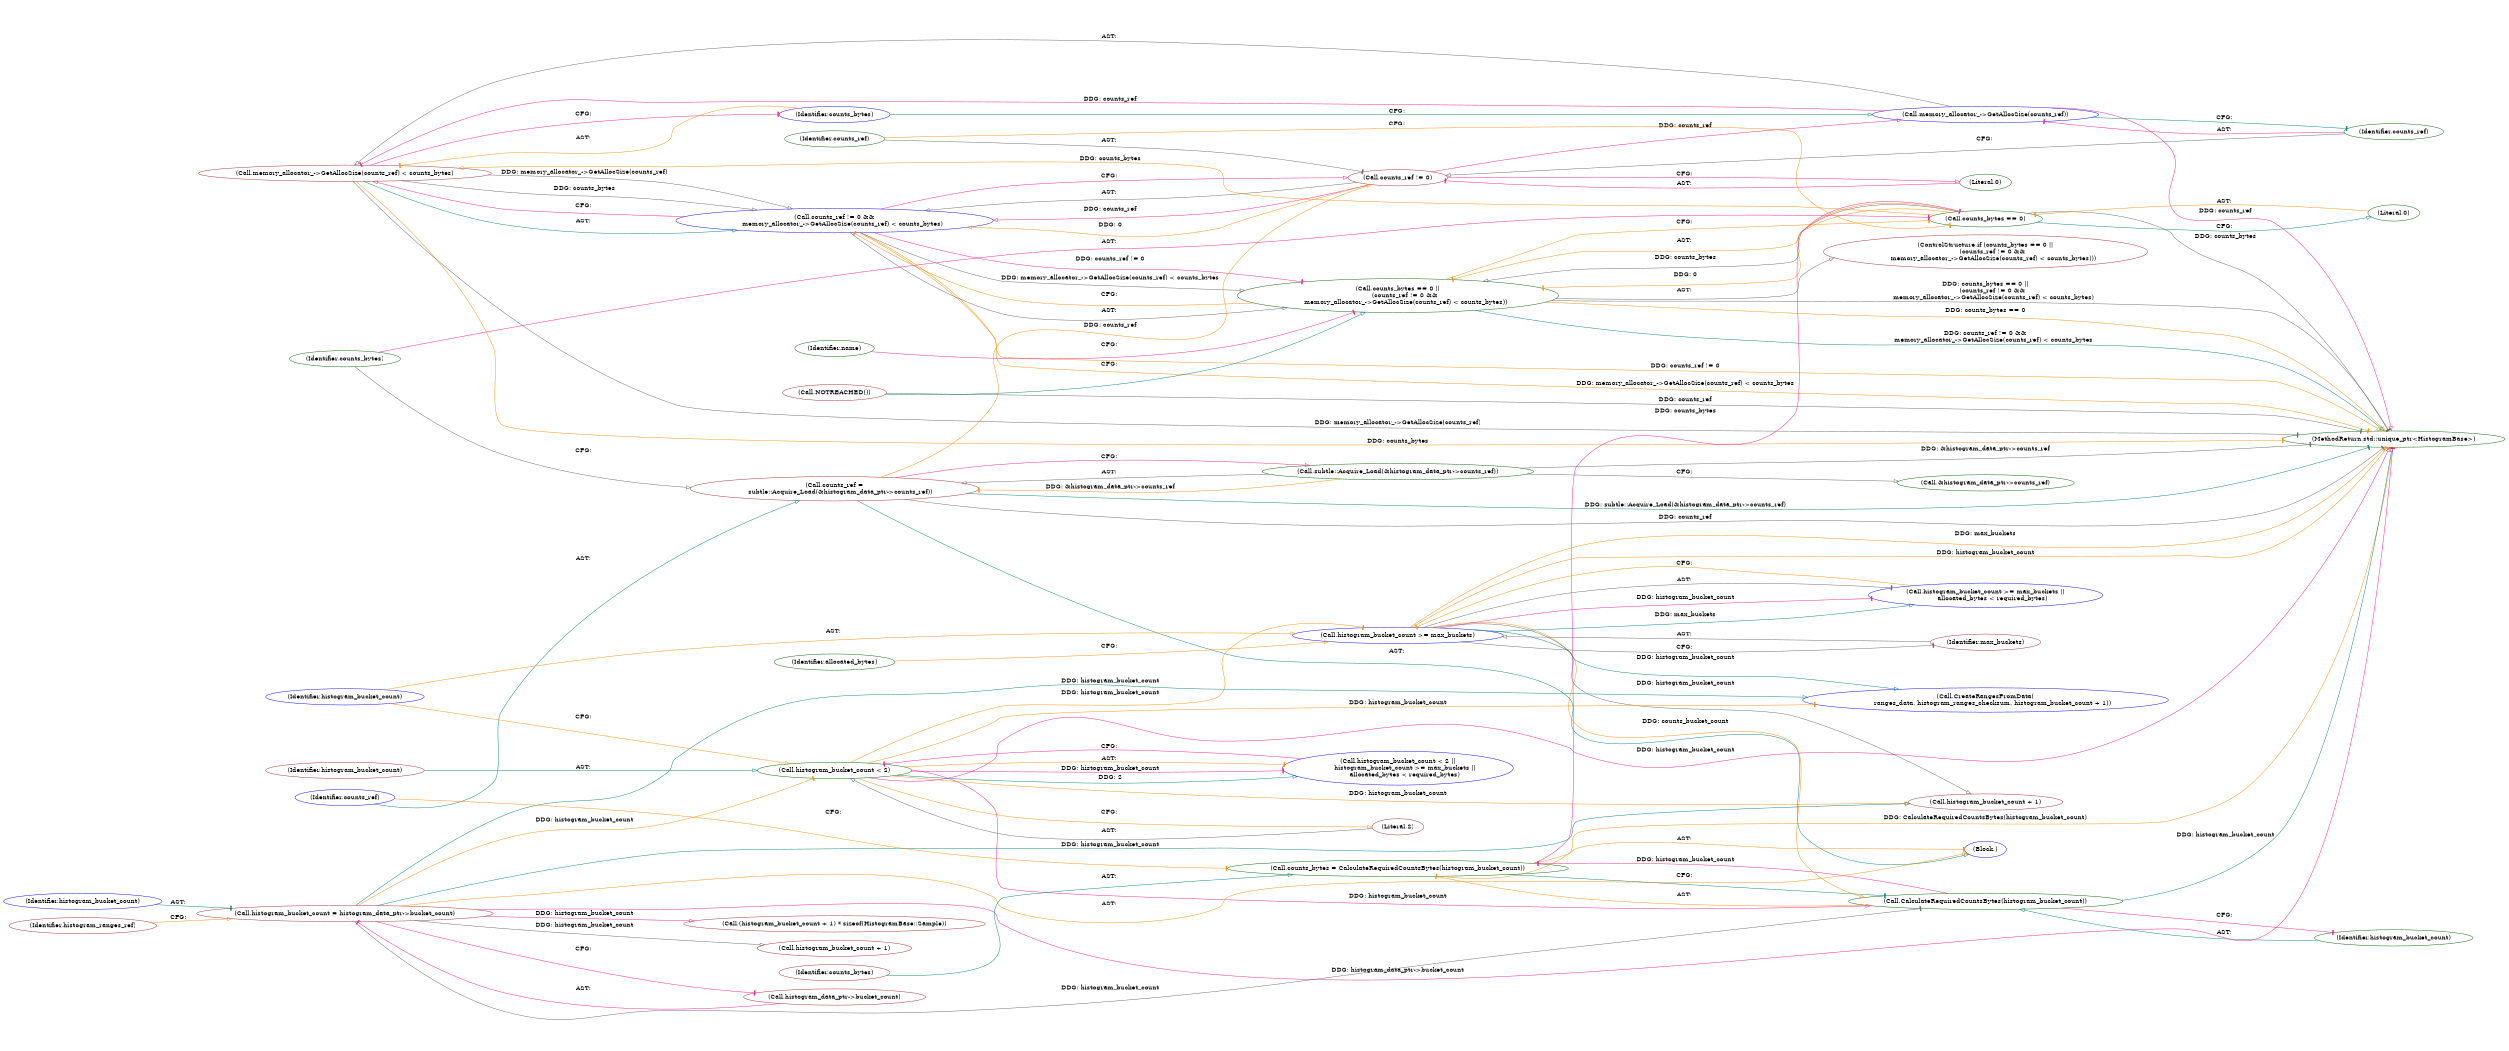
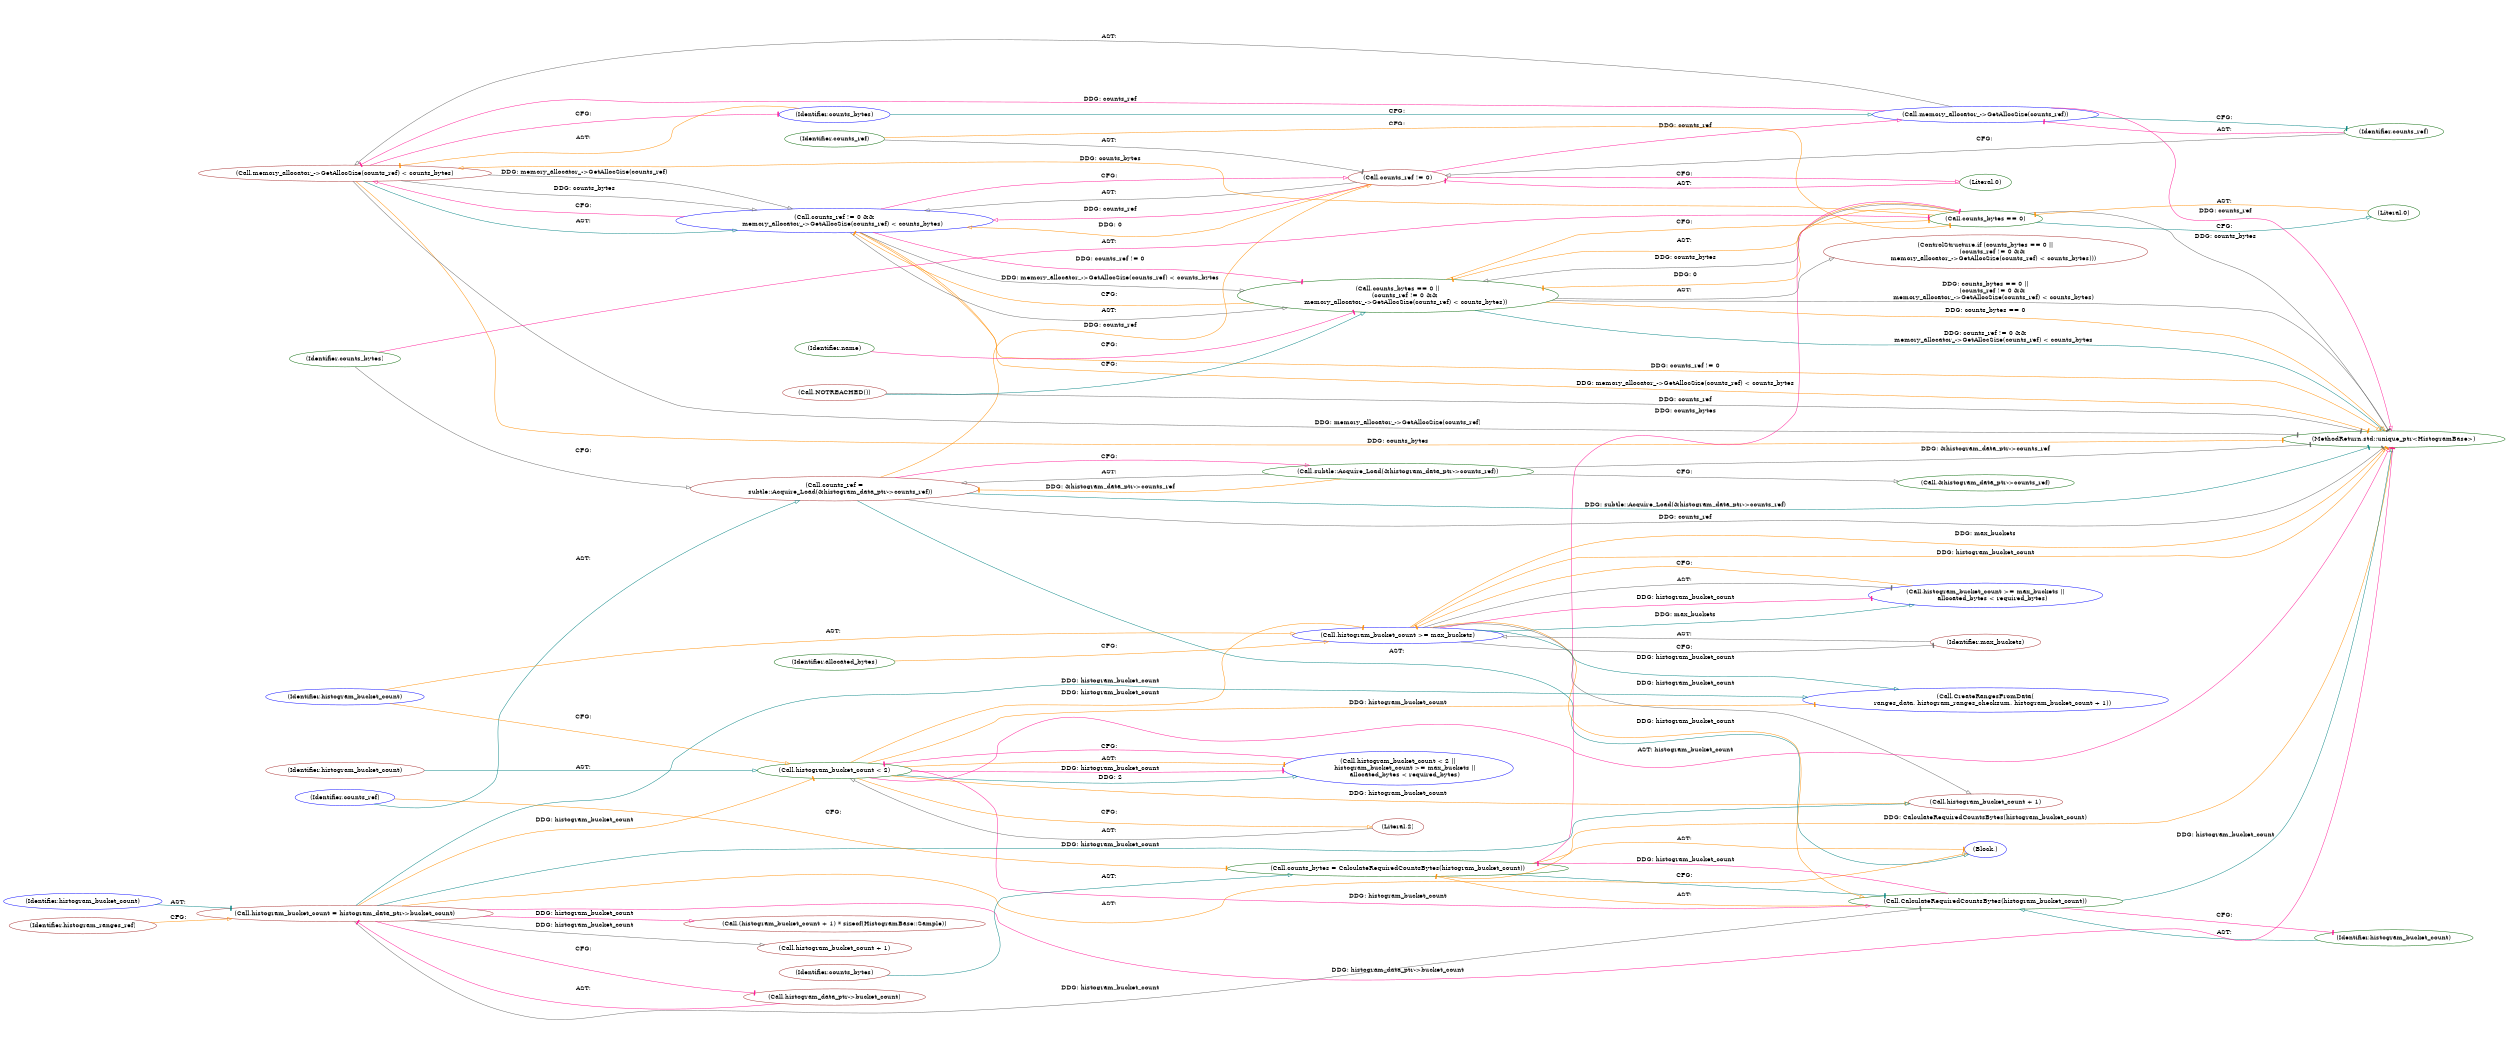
(1685, 721) -> (1685, 721)
(1685, 750) -> (1685, 750)
